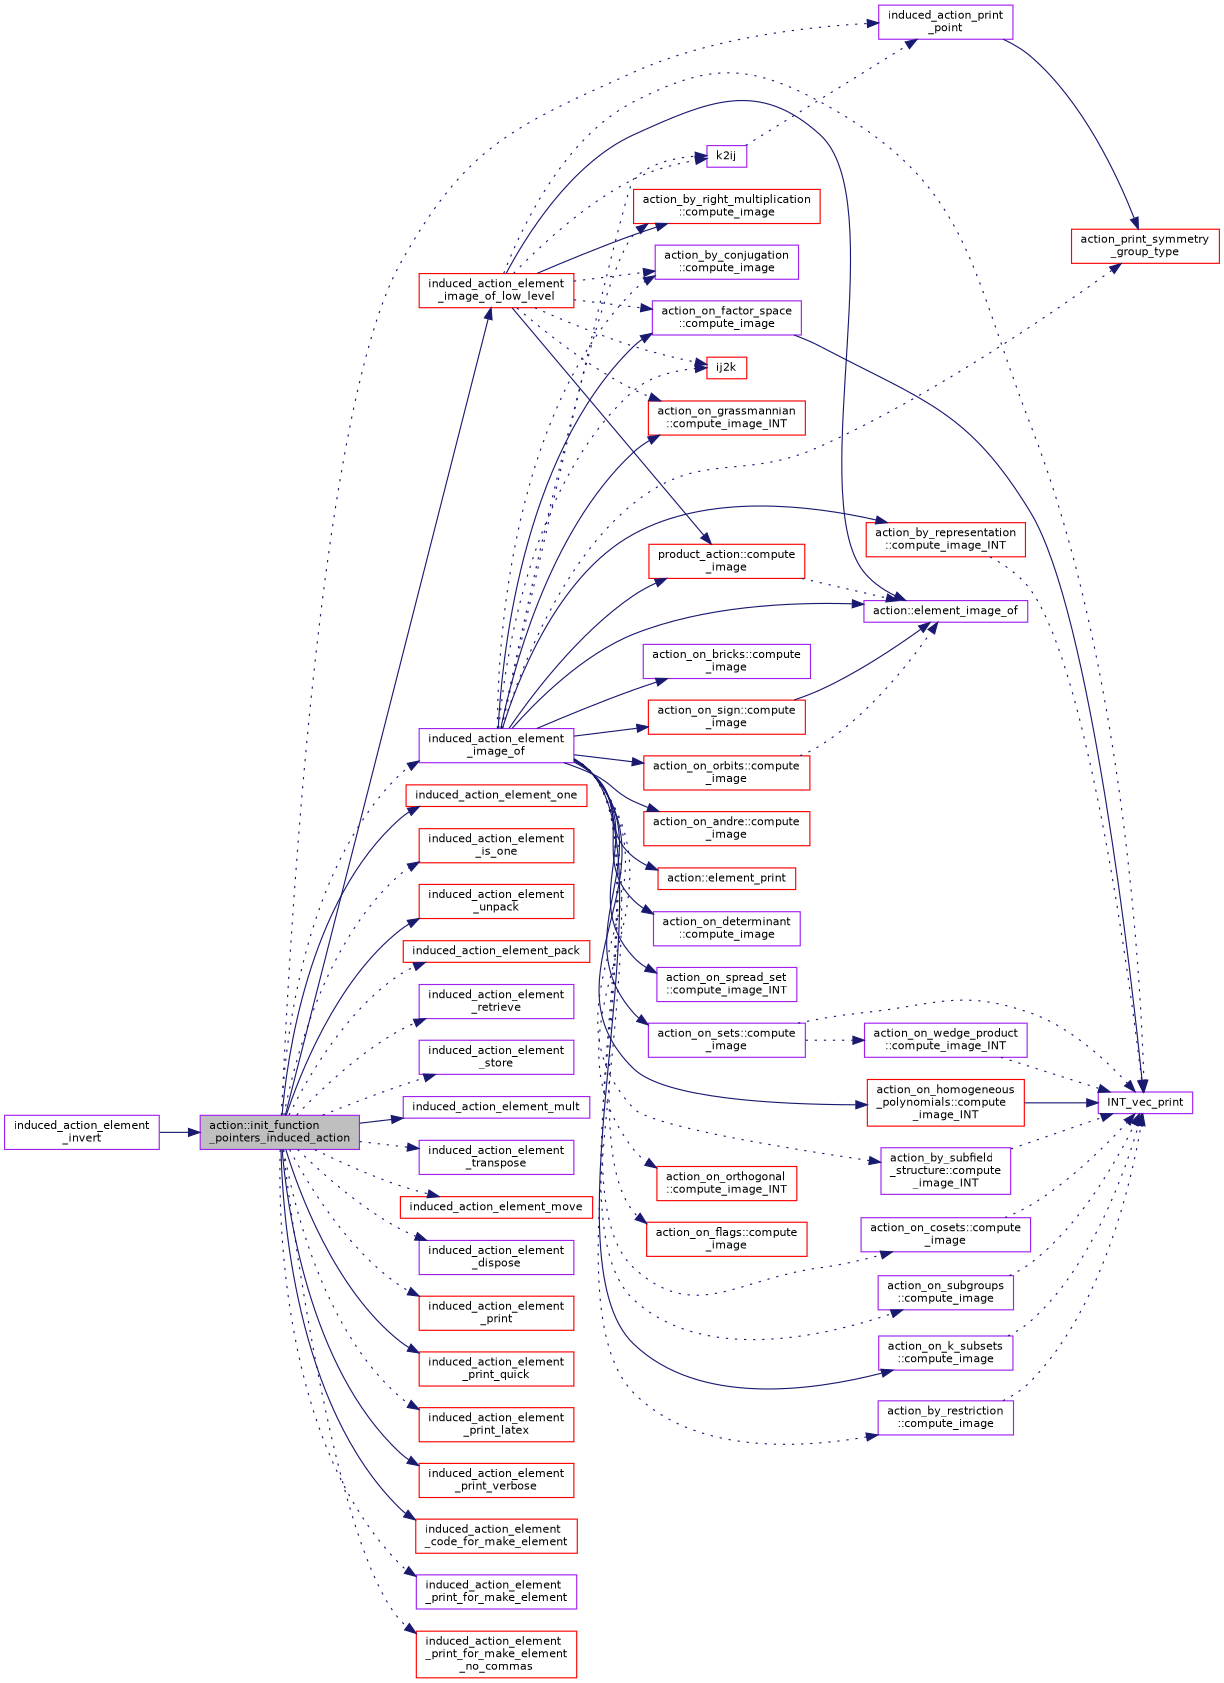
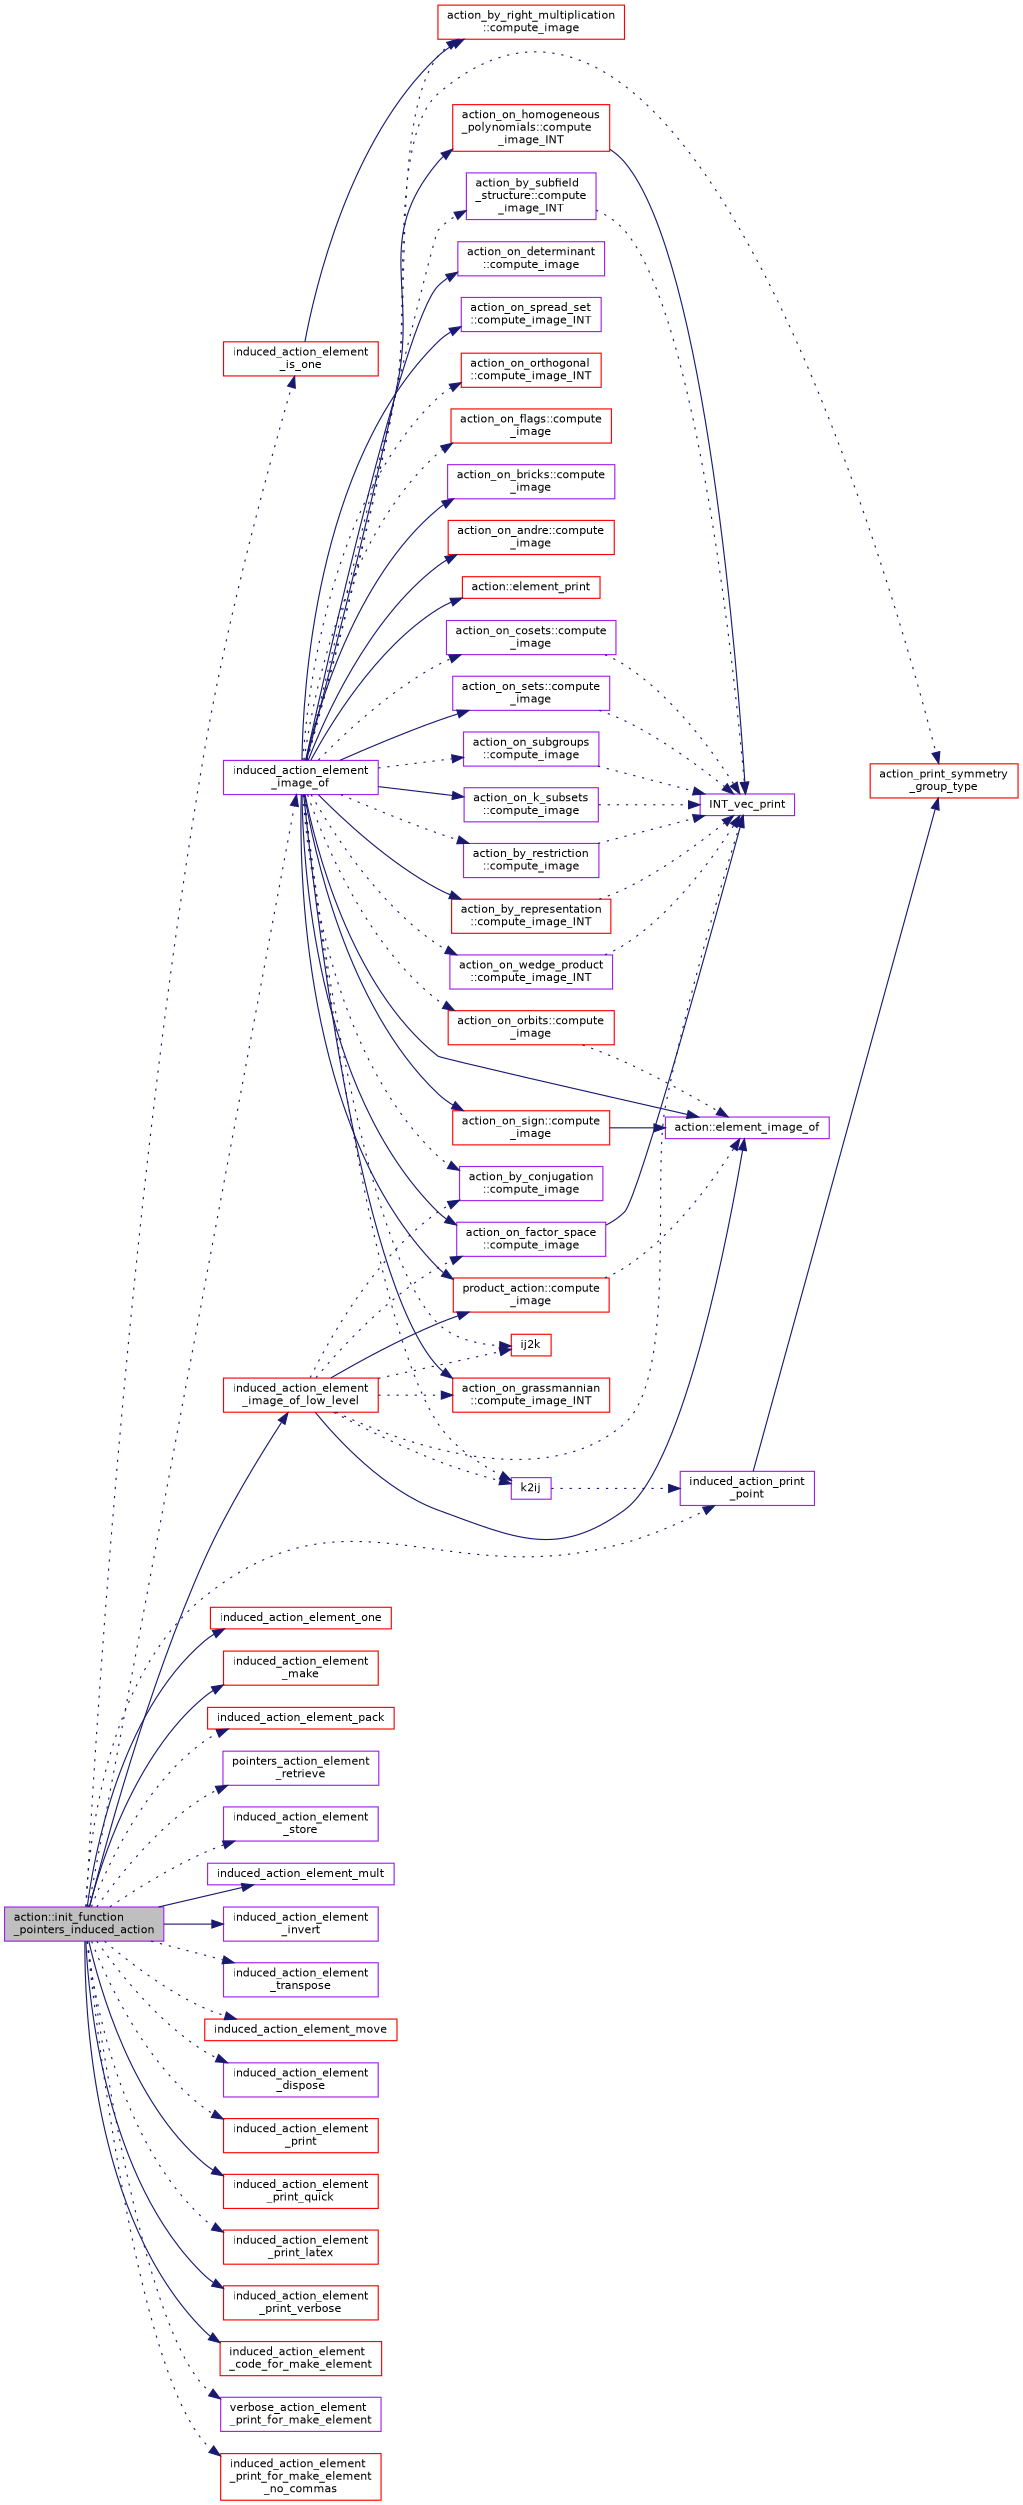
(596, 249) -> (355, 180)
(603, 758) -> (361, 910)
(497, 901) -> (301, 1668)
(497, 1002) -> (301, 1768)
(829, 1040) -> (370, 880)
(174, 1132) -> (188, 1924)
(497, 1592) -> (301, 2414)
